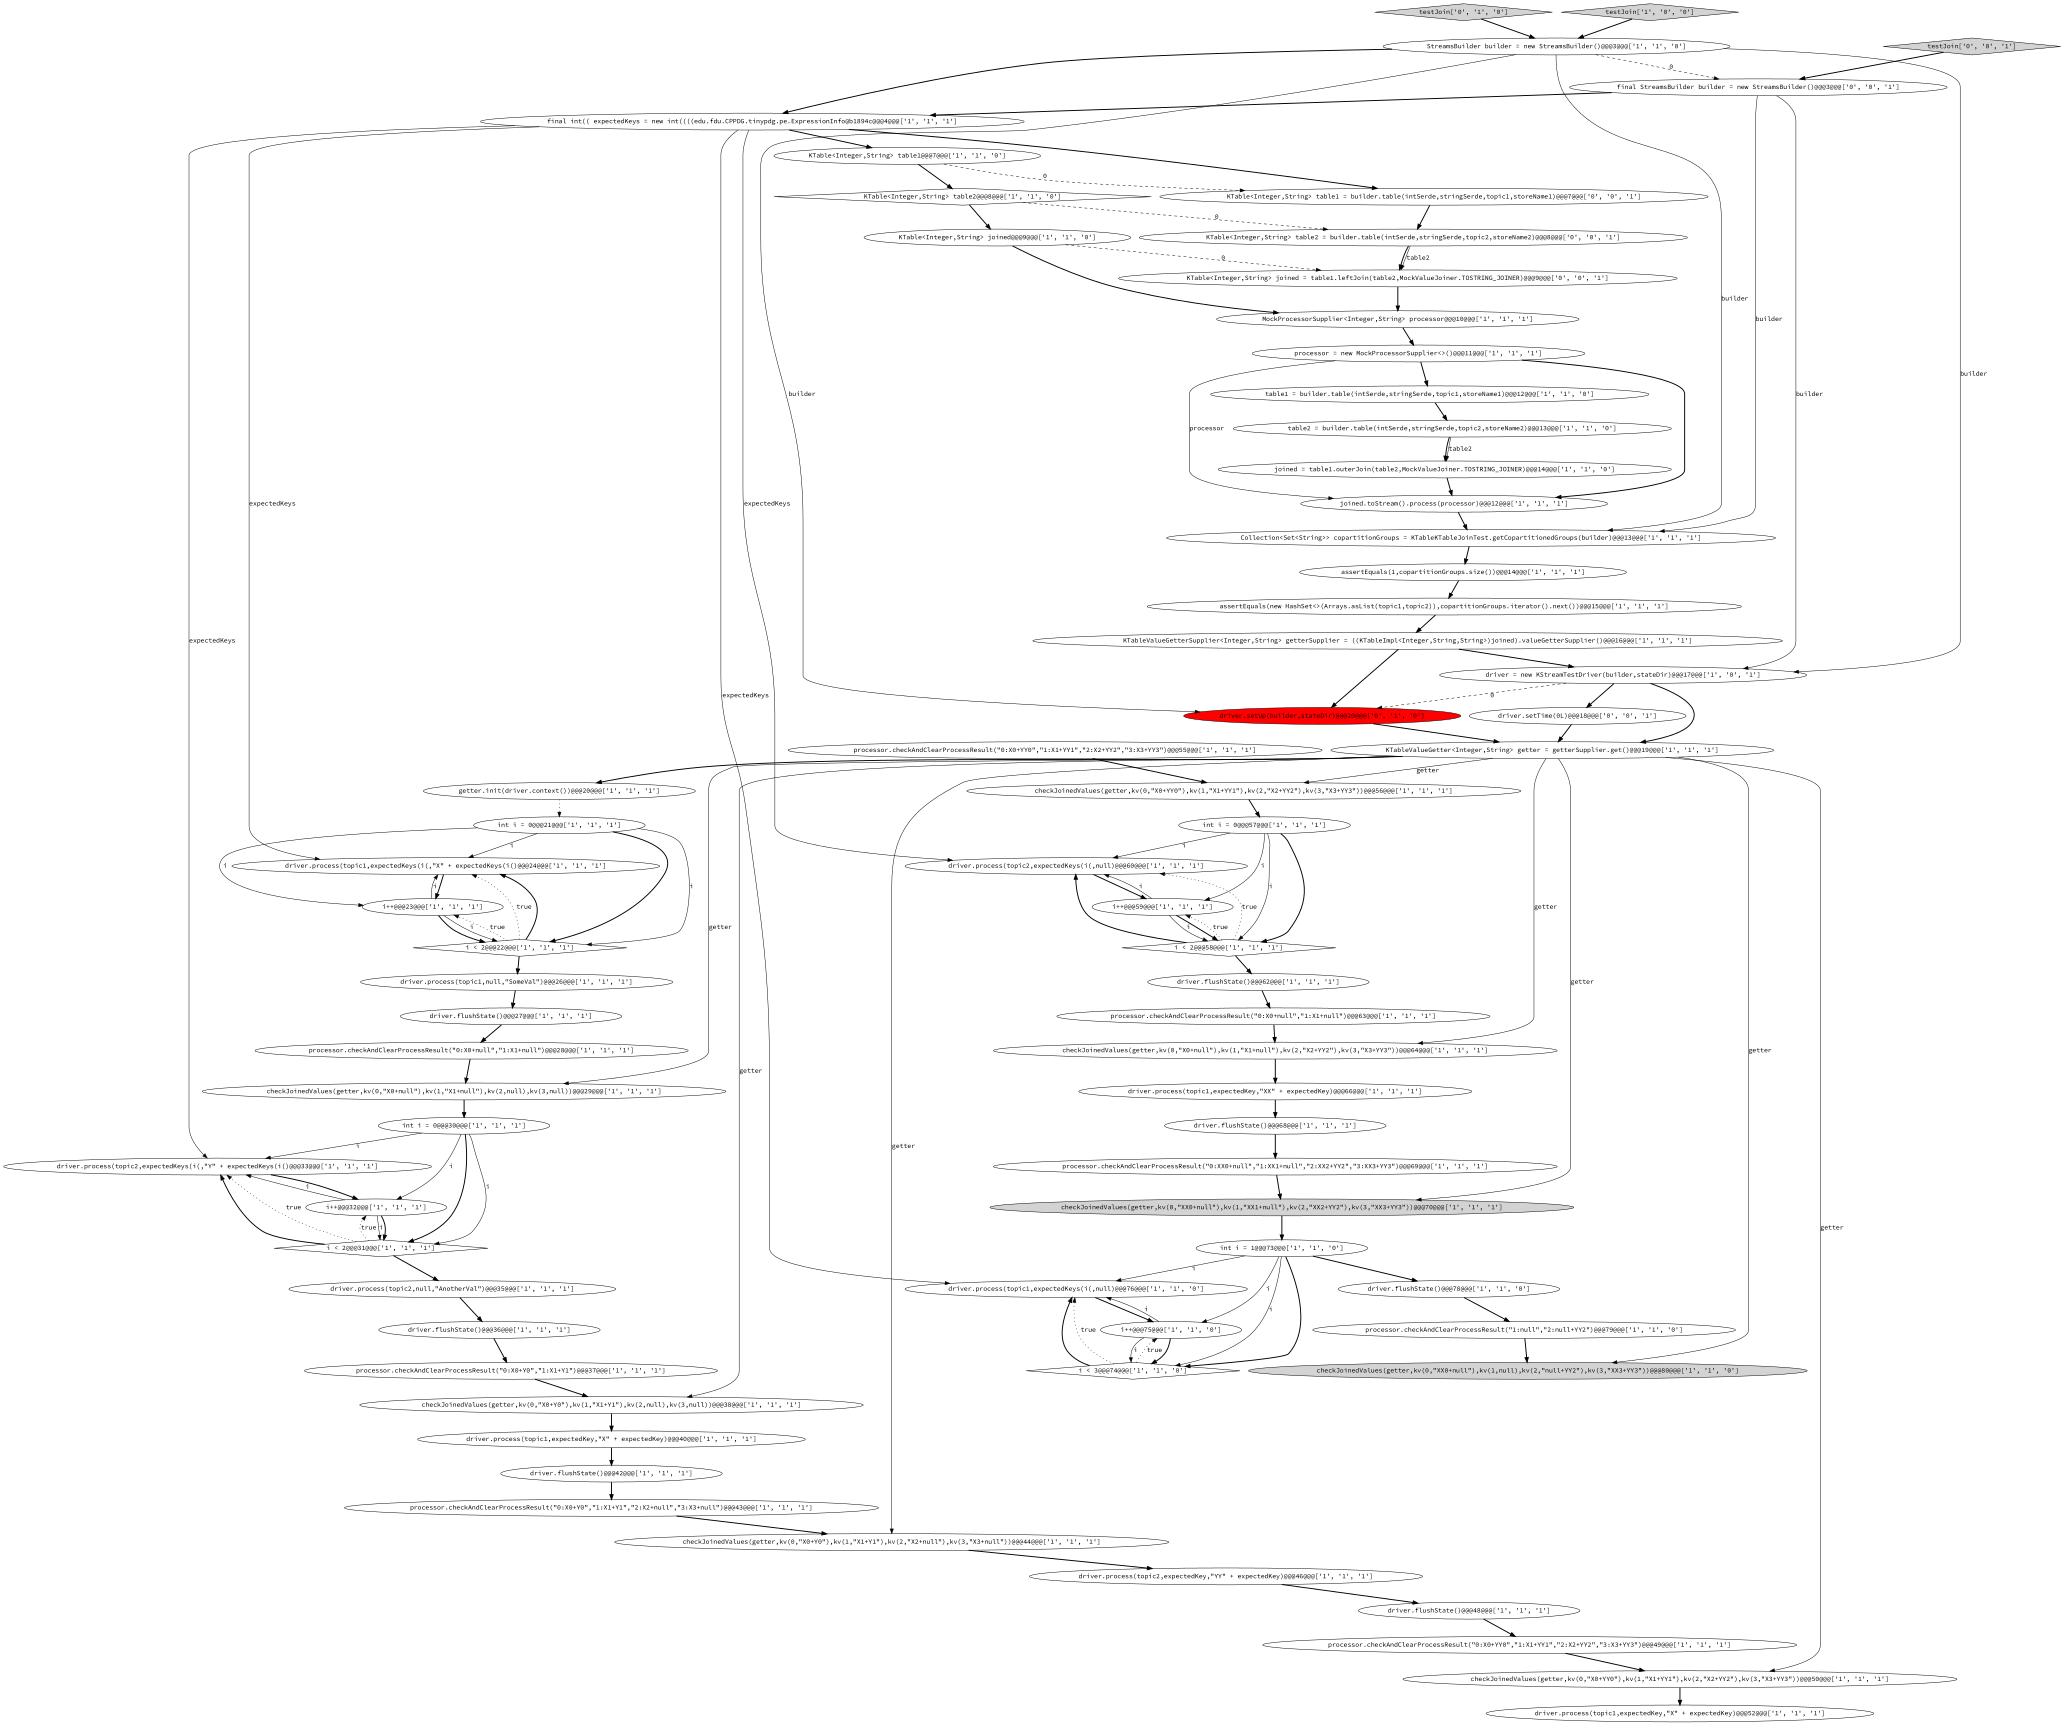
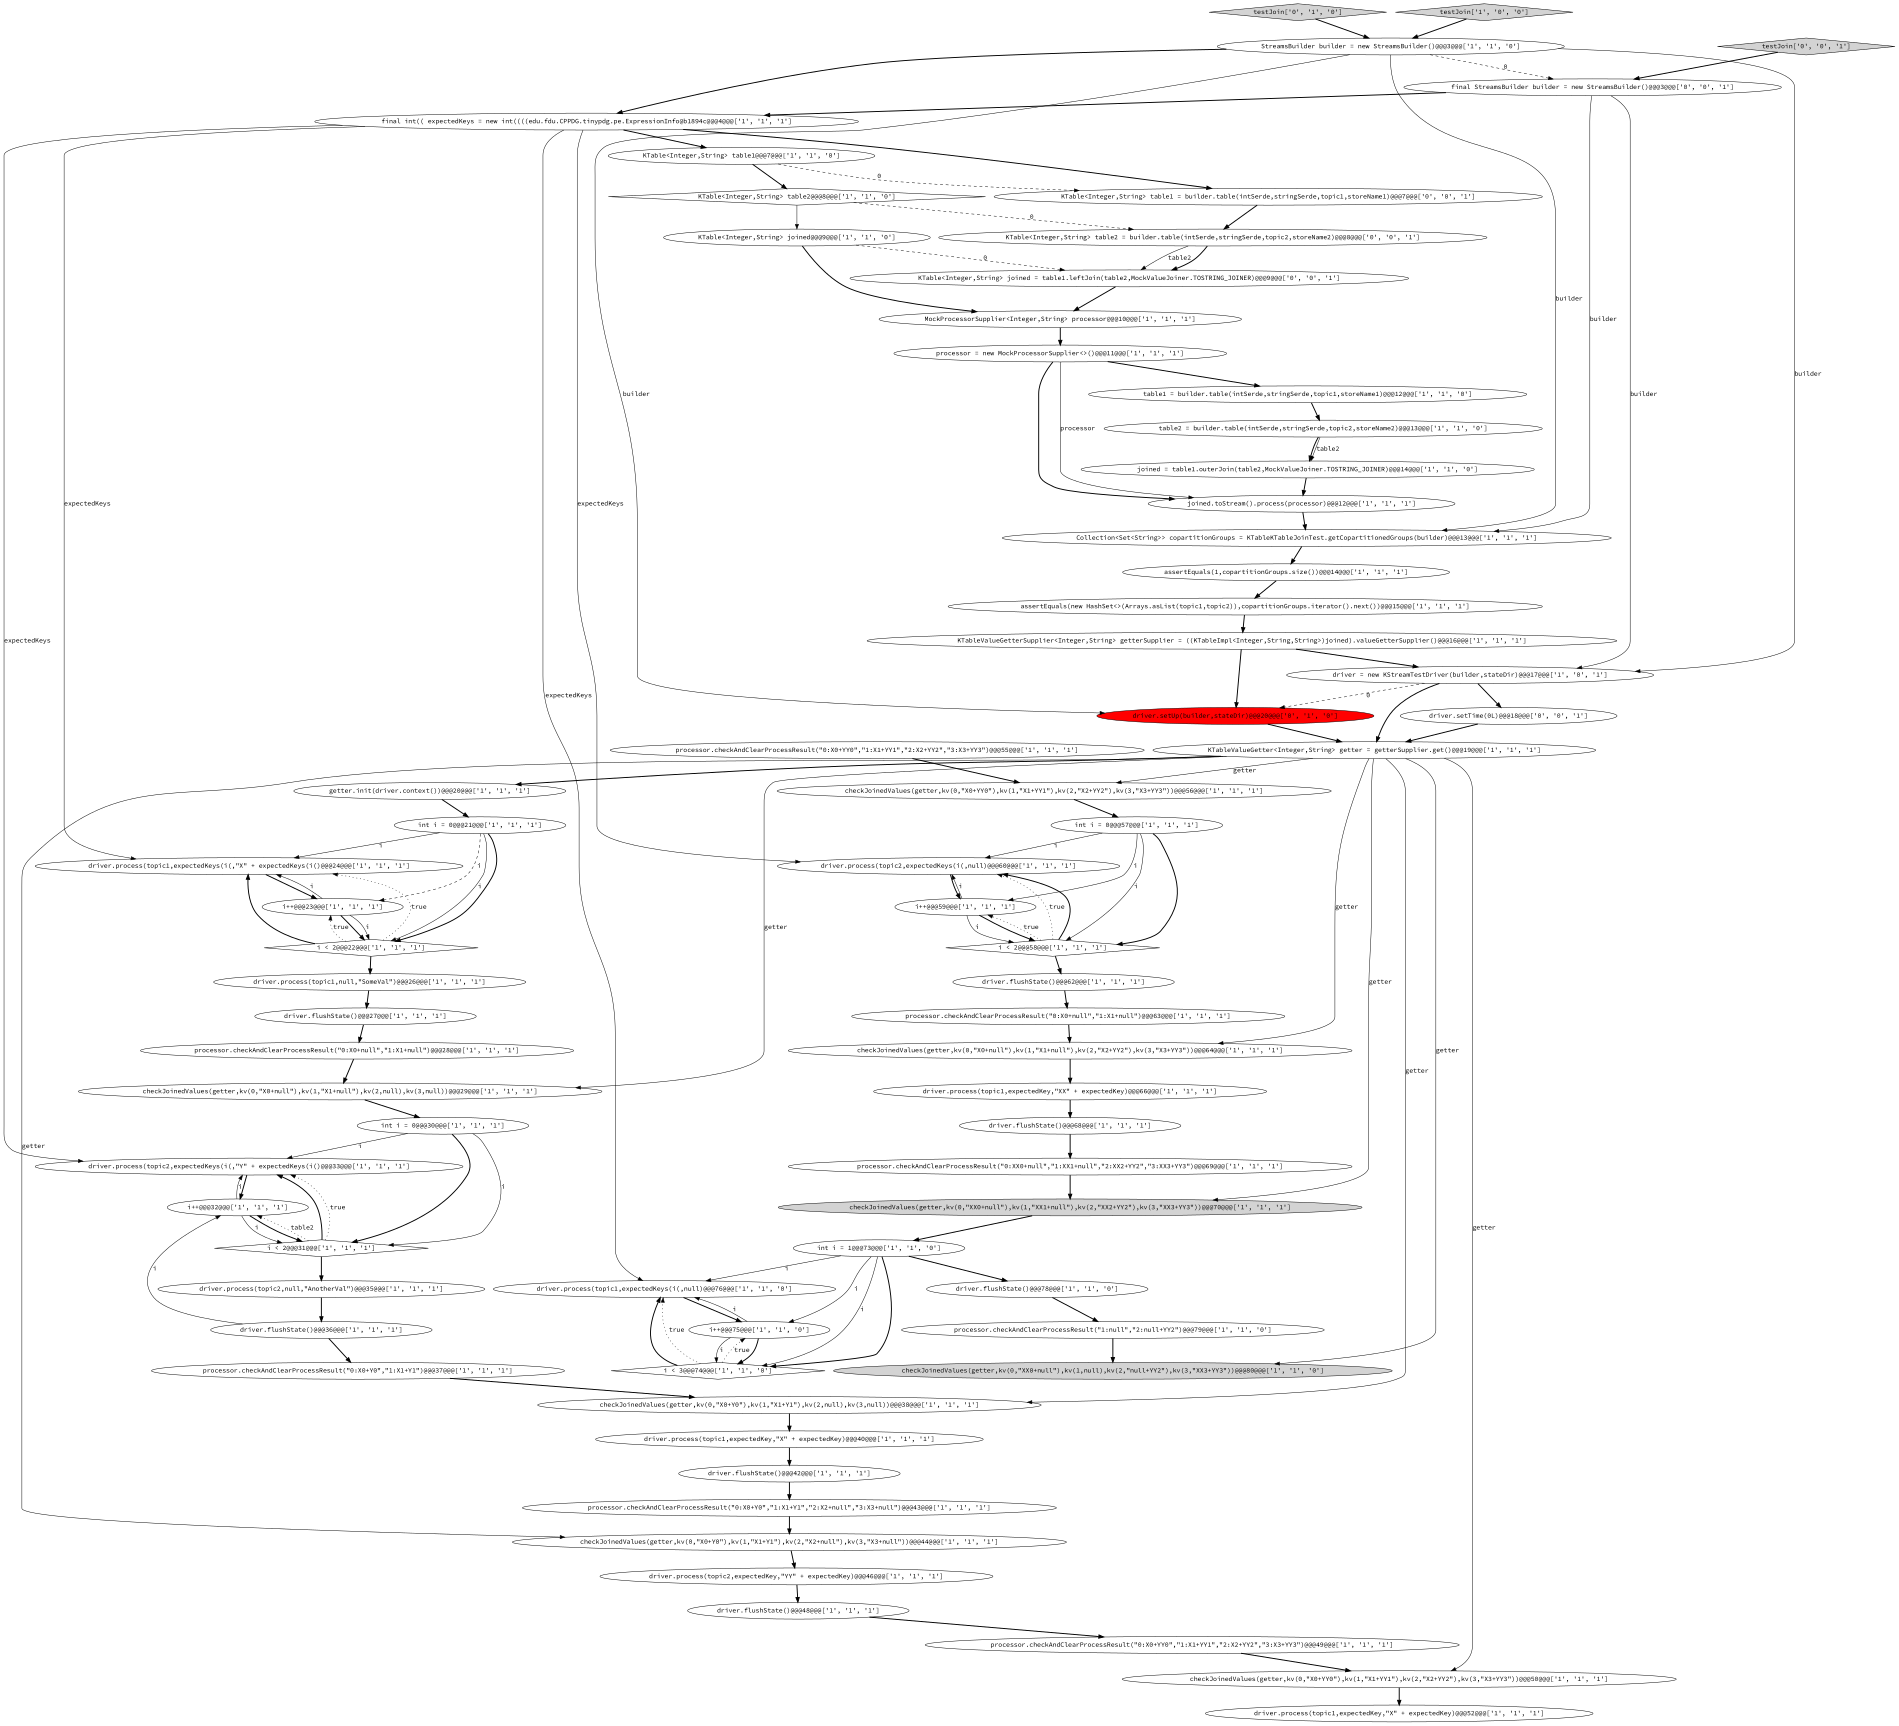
(978, 215) -> (797, 215)
(559, 806) -> (453, 807)
(270, 844) -> (448, 885)
(438, 1173) -> (149, 1288)
(369, 1228) -> (302, 1228)
